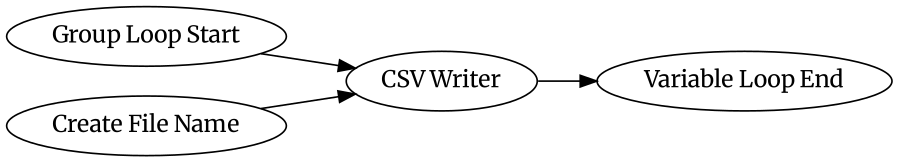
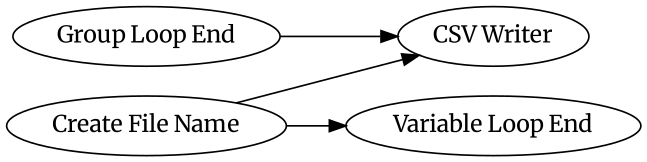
(147, 36) -> (147, 36)
(559, 81) -> (308, 126)
